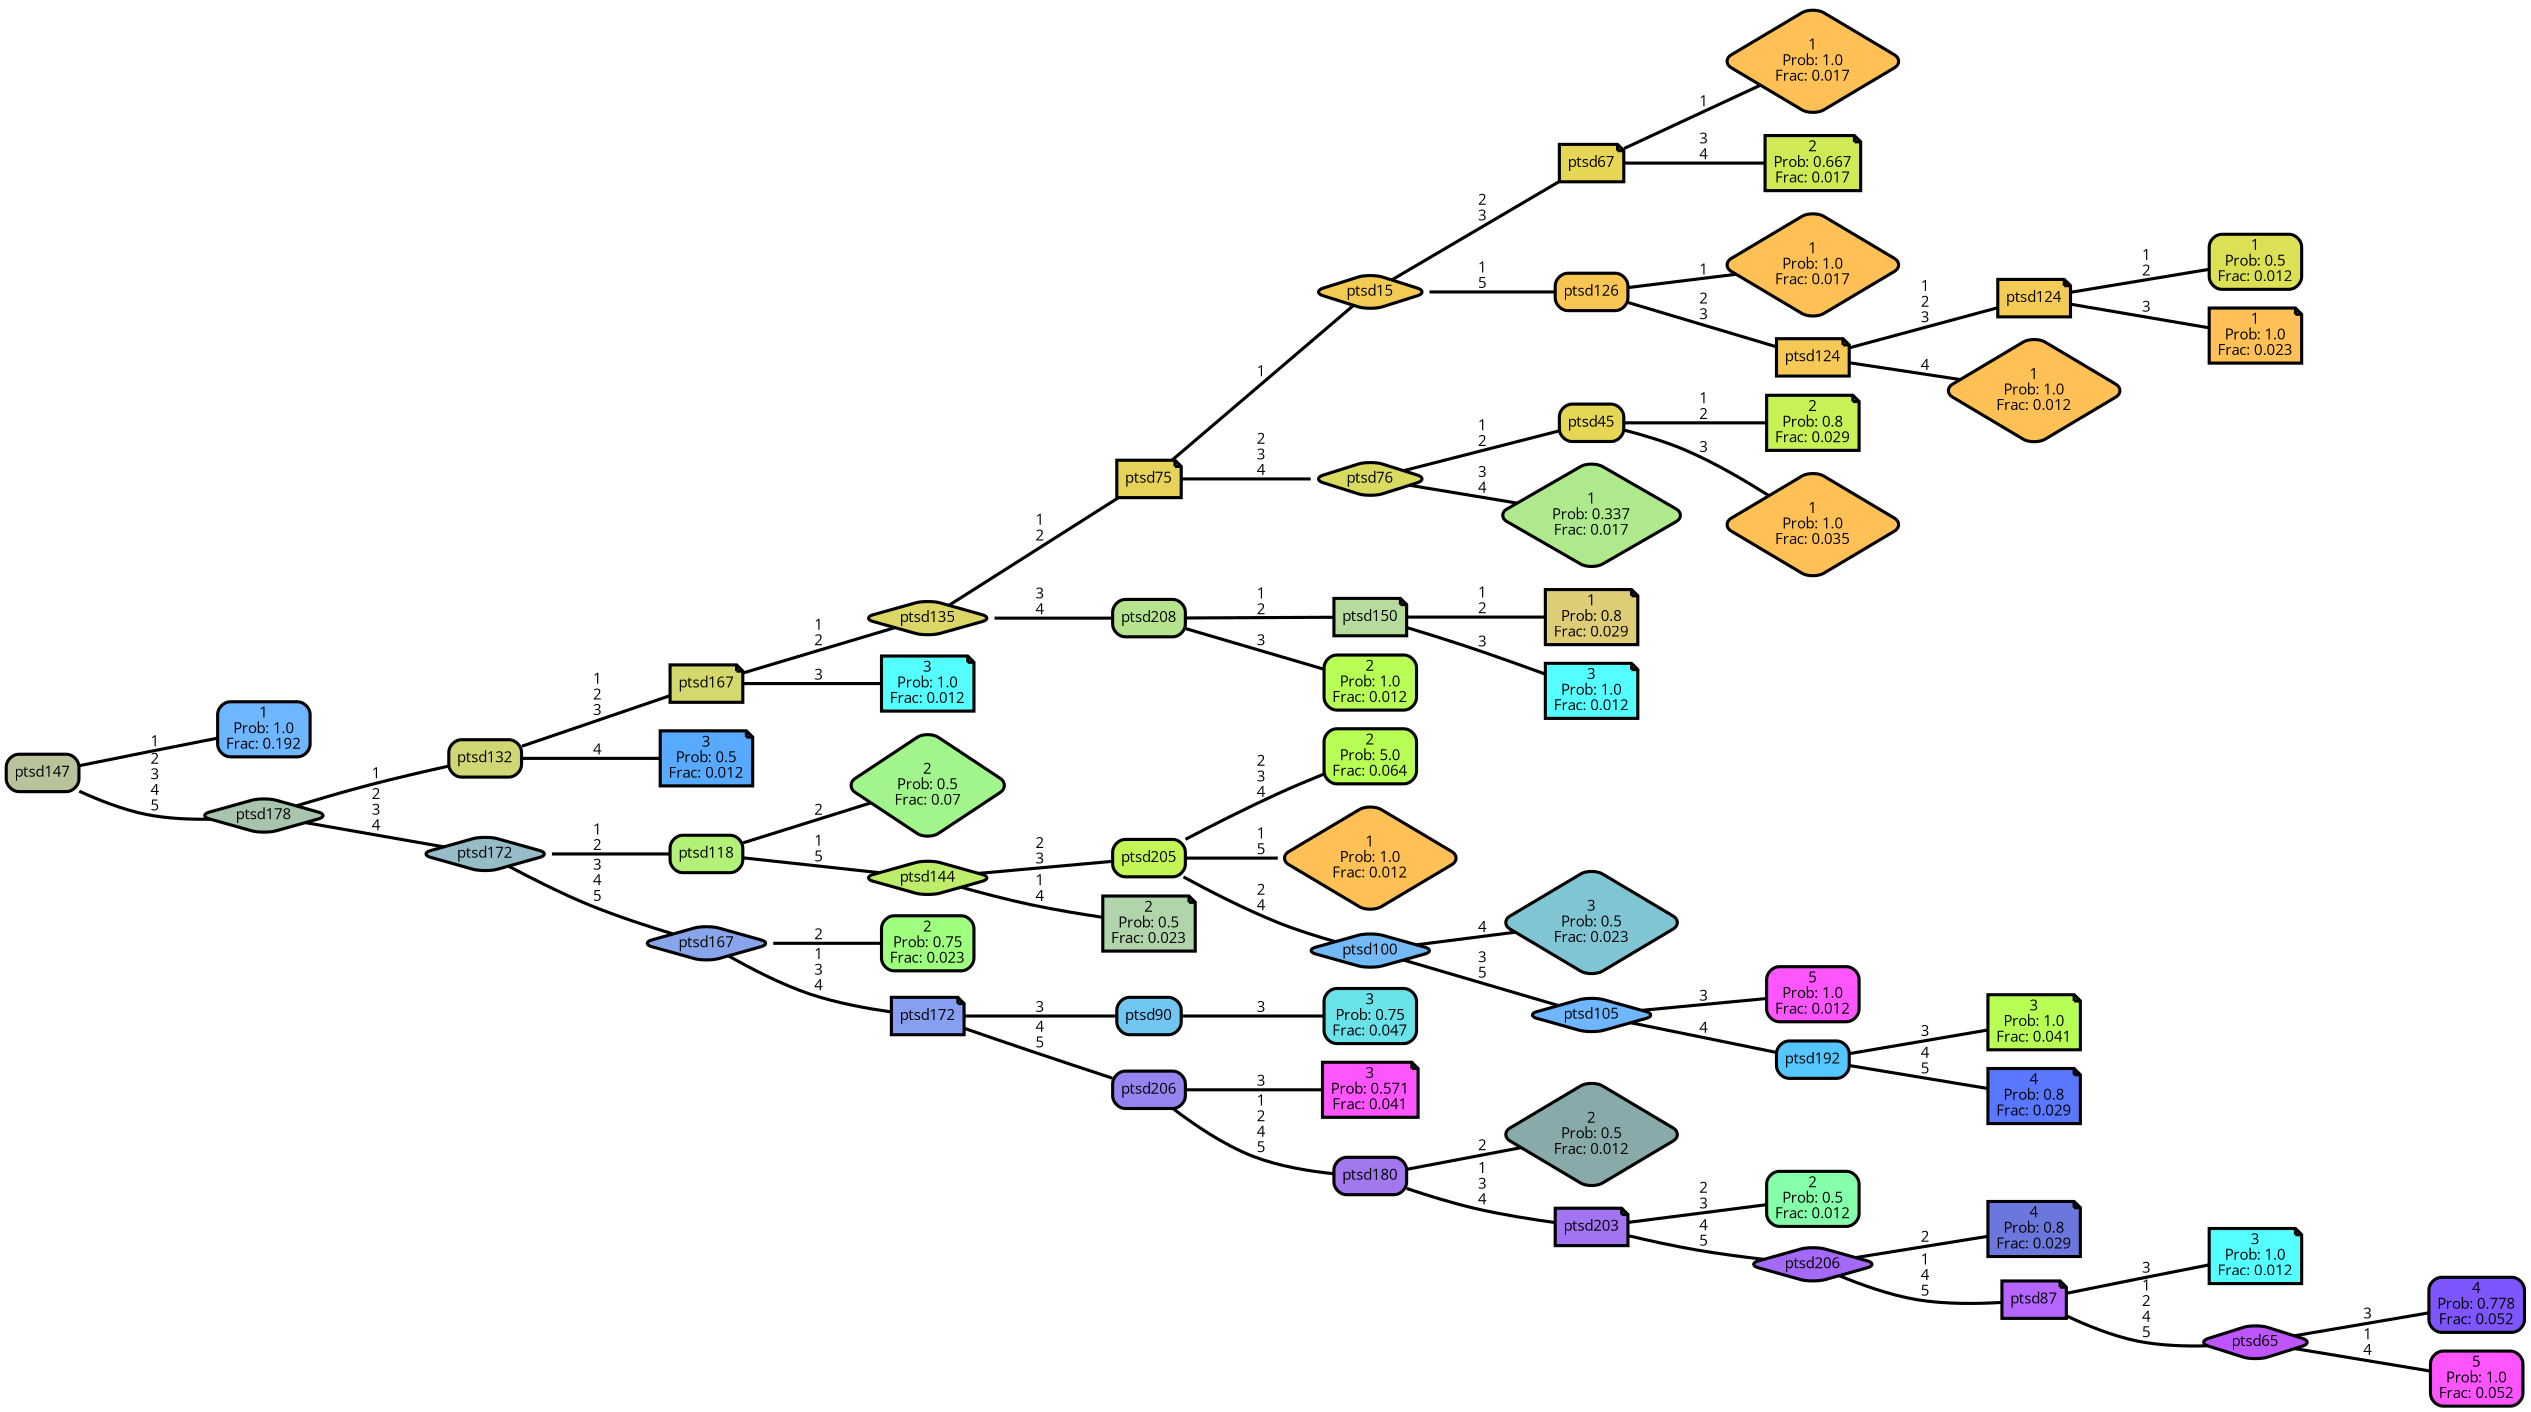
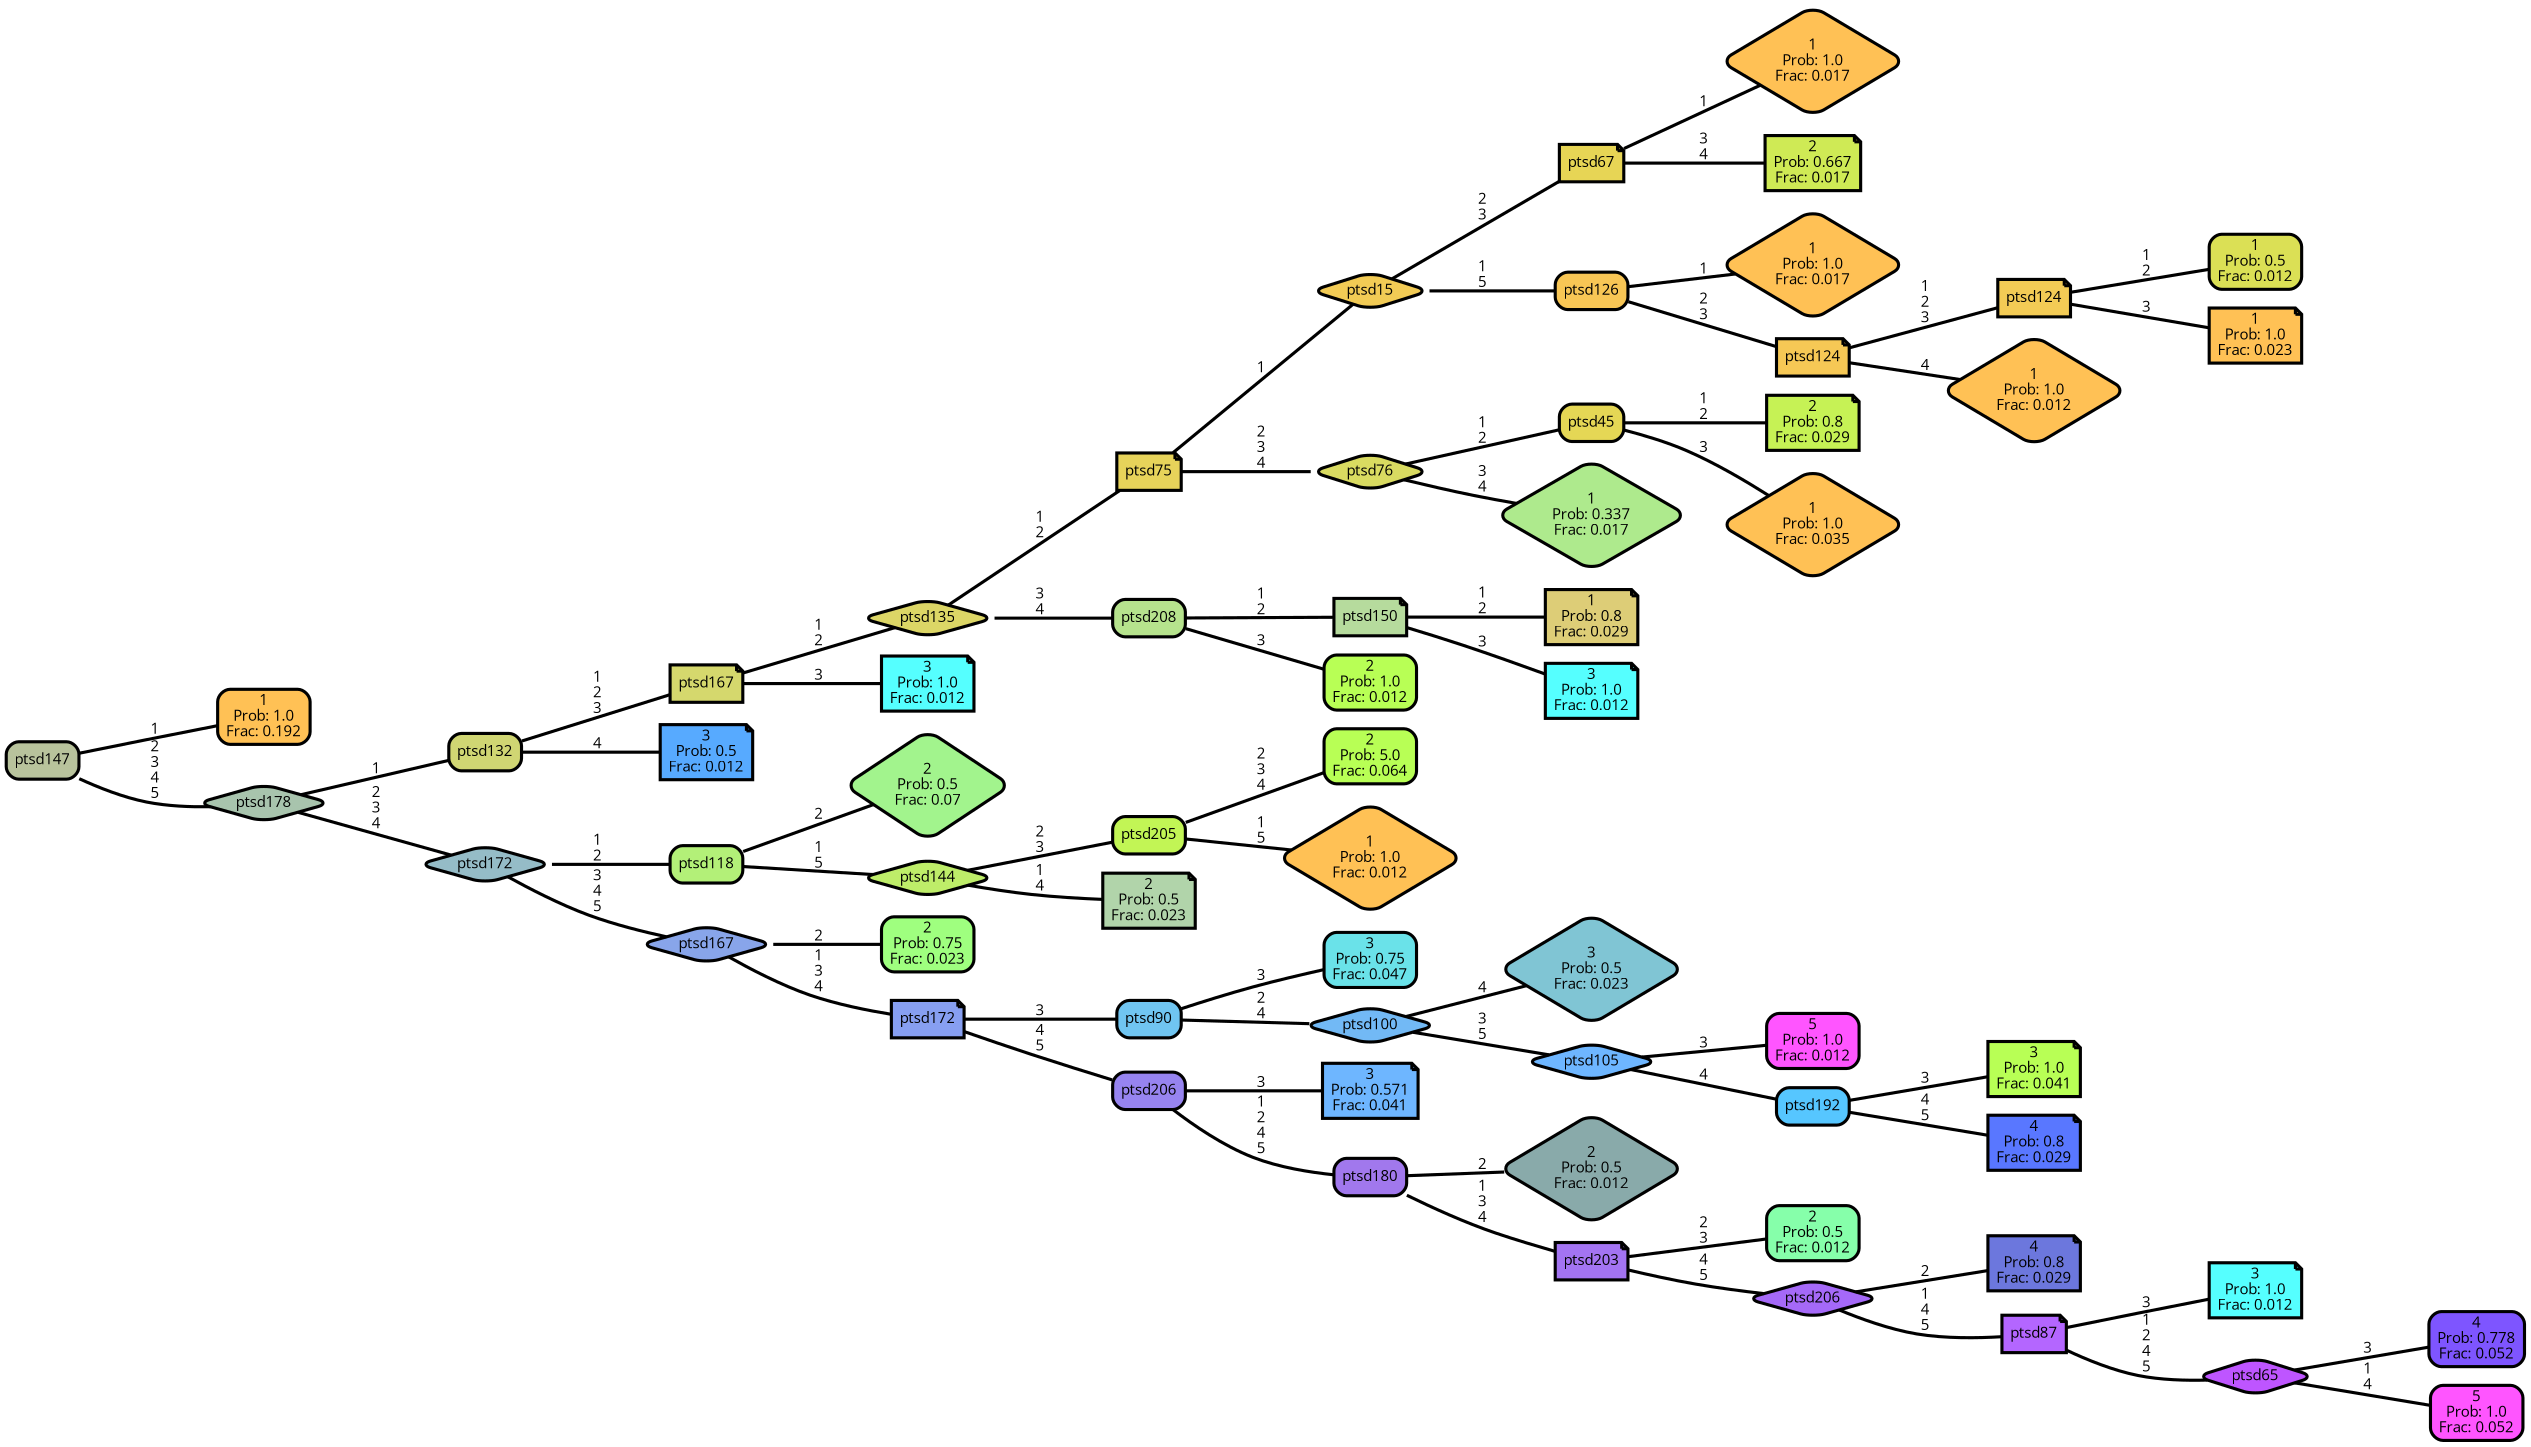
(264, 729) -> (264, 717)
(1258, 914) -> (1245, 1022)
(1370, 1090) -> (1370, 1091)
